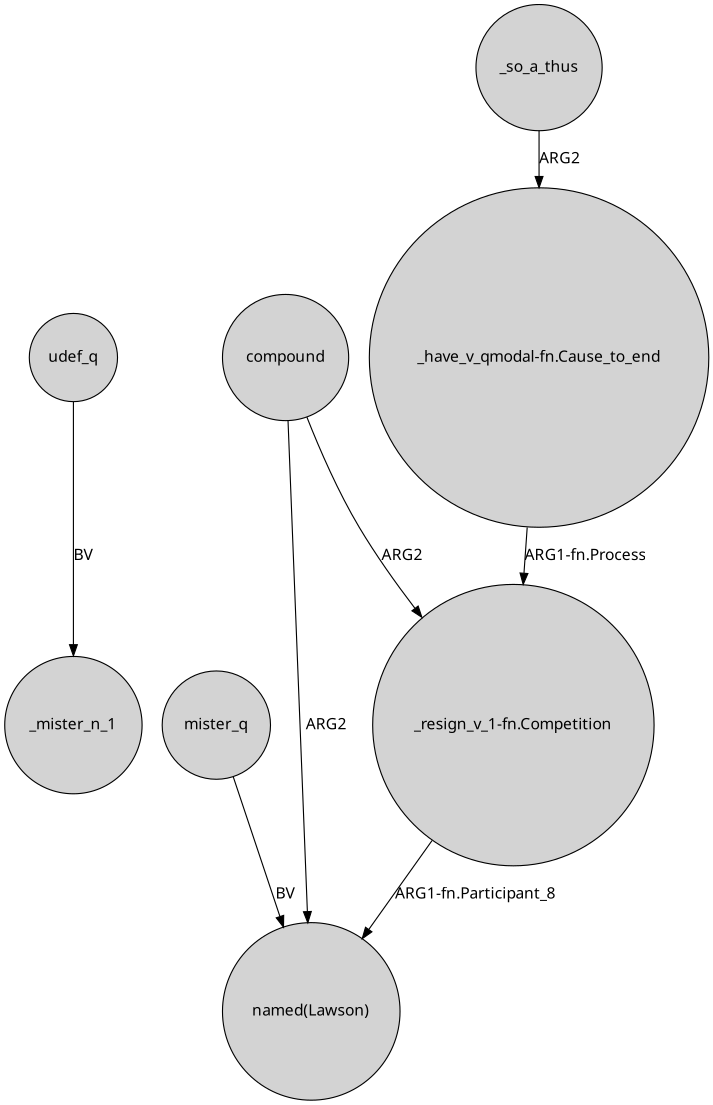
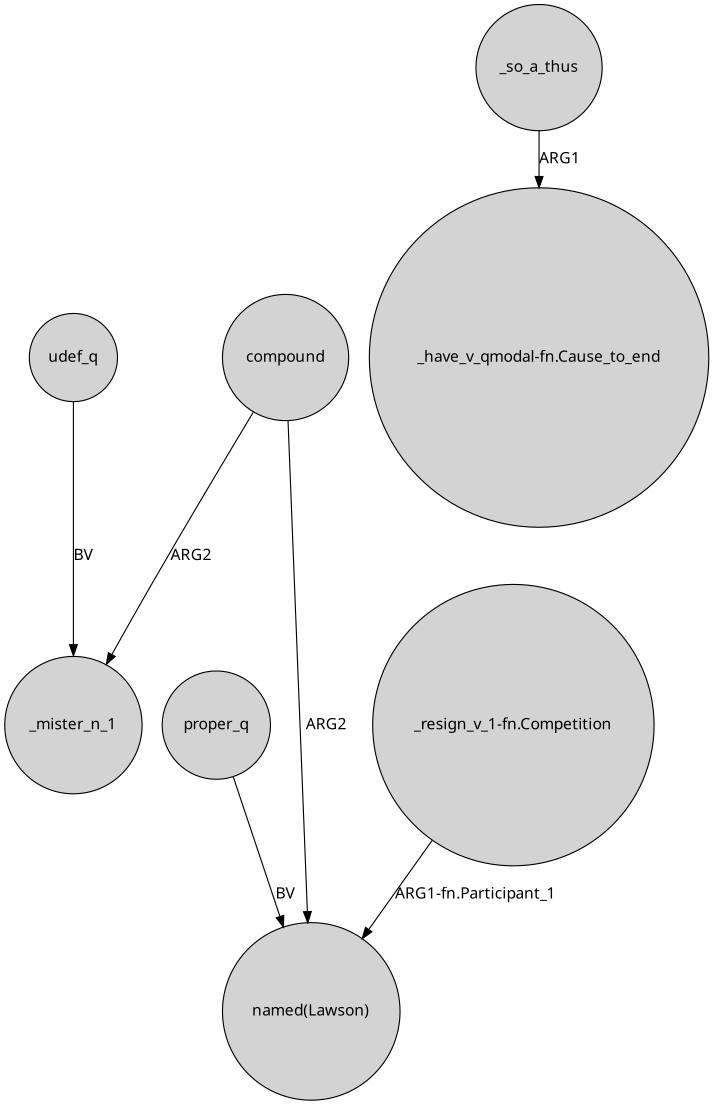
(560, 159) -> (560, 159)
(353, 517) -> (182, 533)
(526, 550) -> none
(216, 725) -> (216, 725)
(476, 894) -> (476, 894)
